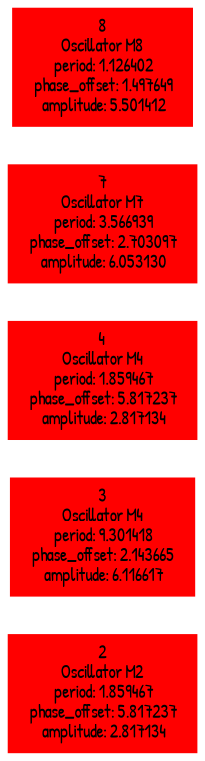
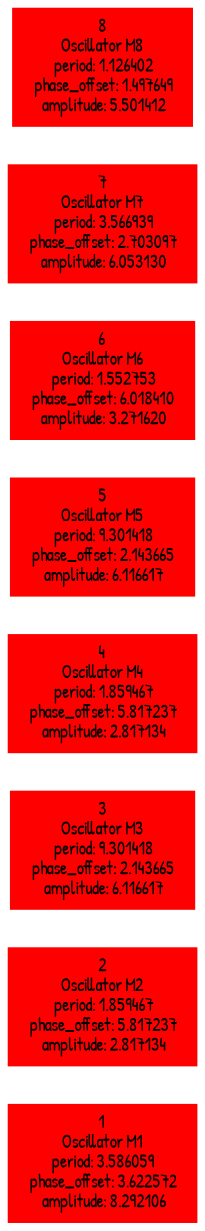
none -> (103, 380)
(103, 516) -> (103, 829)
none -> (103, 537)
none -> (103, 1163)
